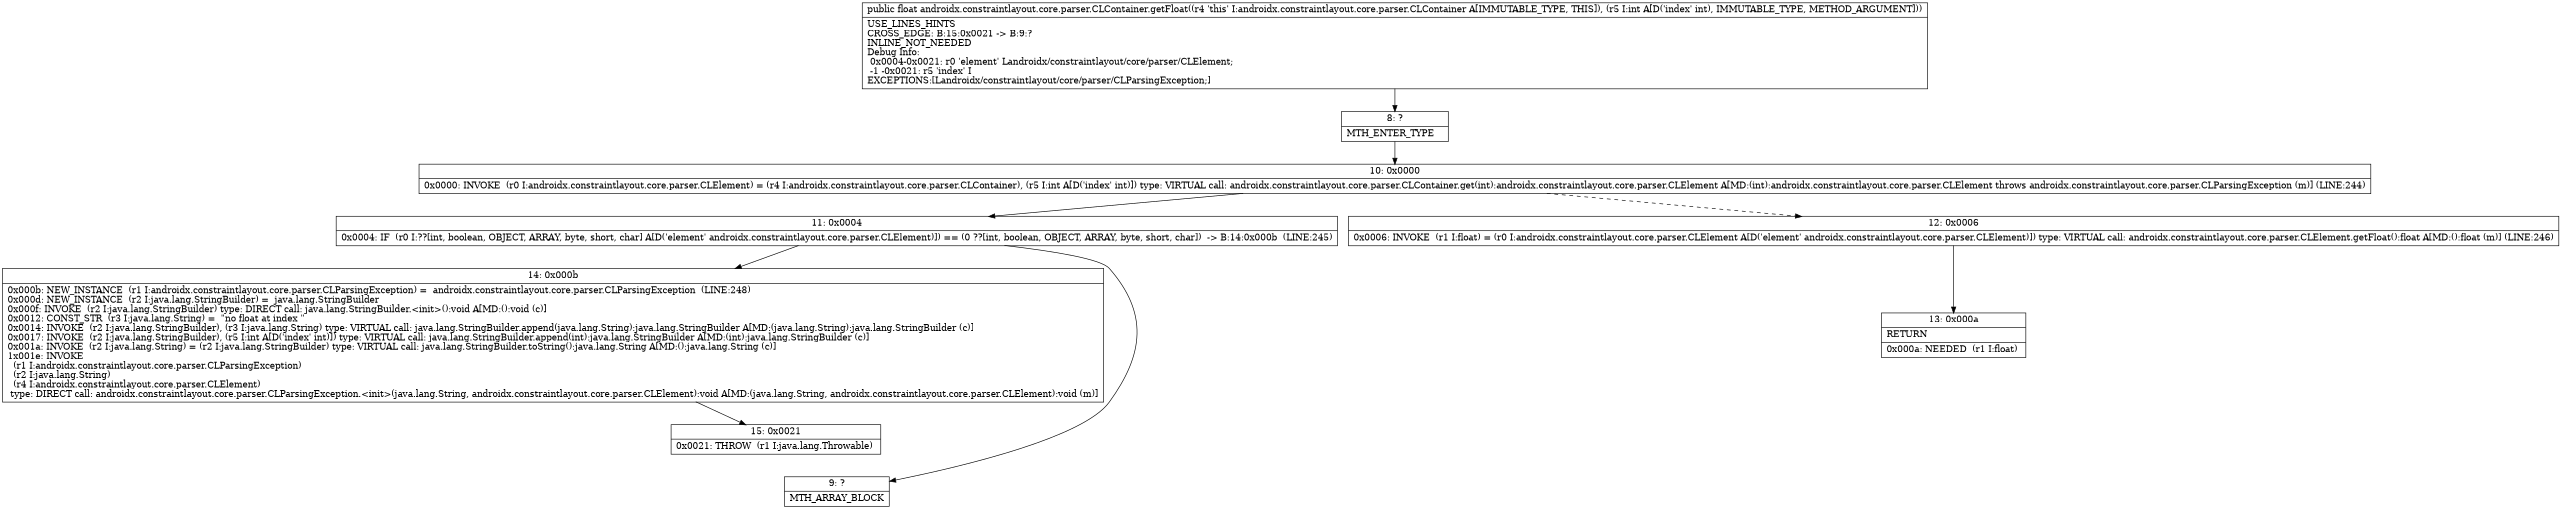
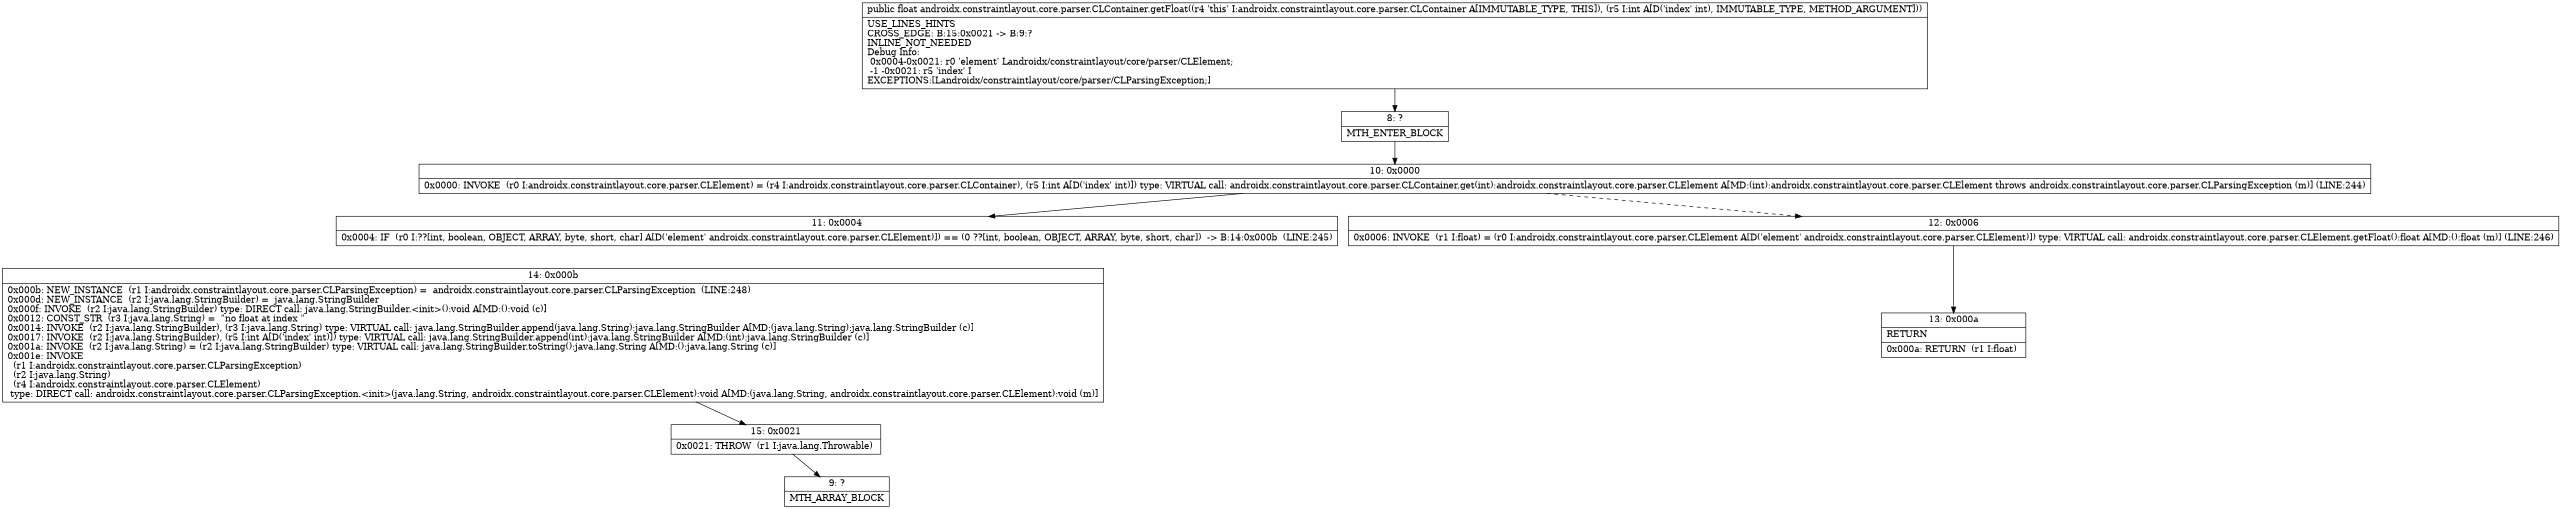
(1391, 134) -> (1395, 134)
(770, 256) -> none
(1954, 350) -> (1953, 350)
(48, 357) -> (48, 357)
(1116, 391) -> (804, 463)
